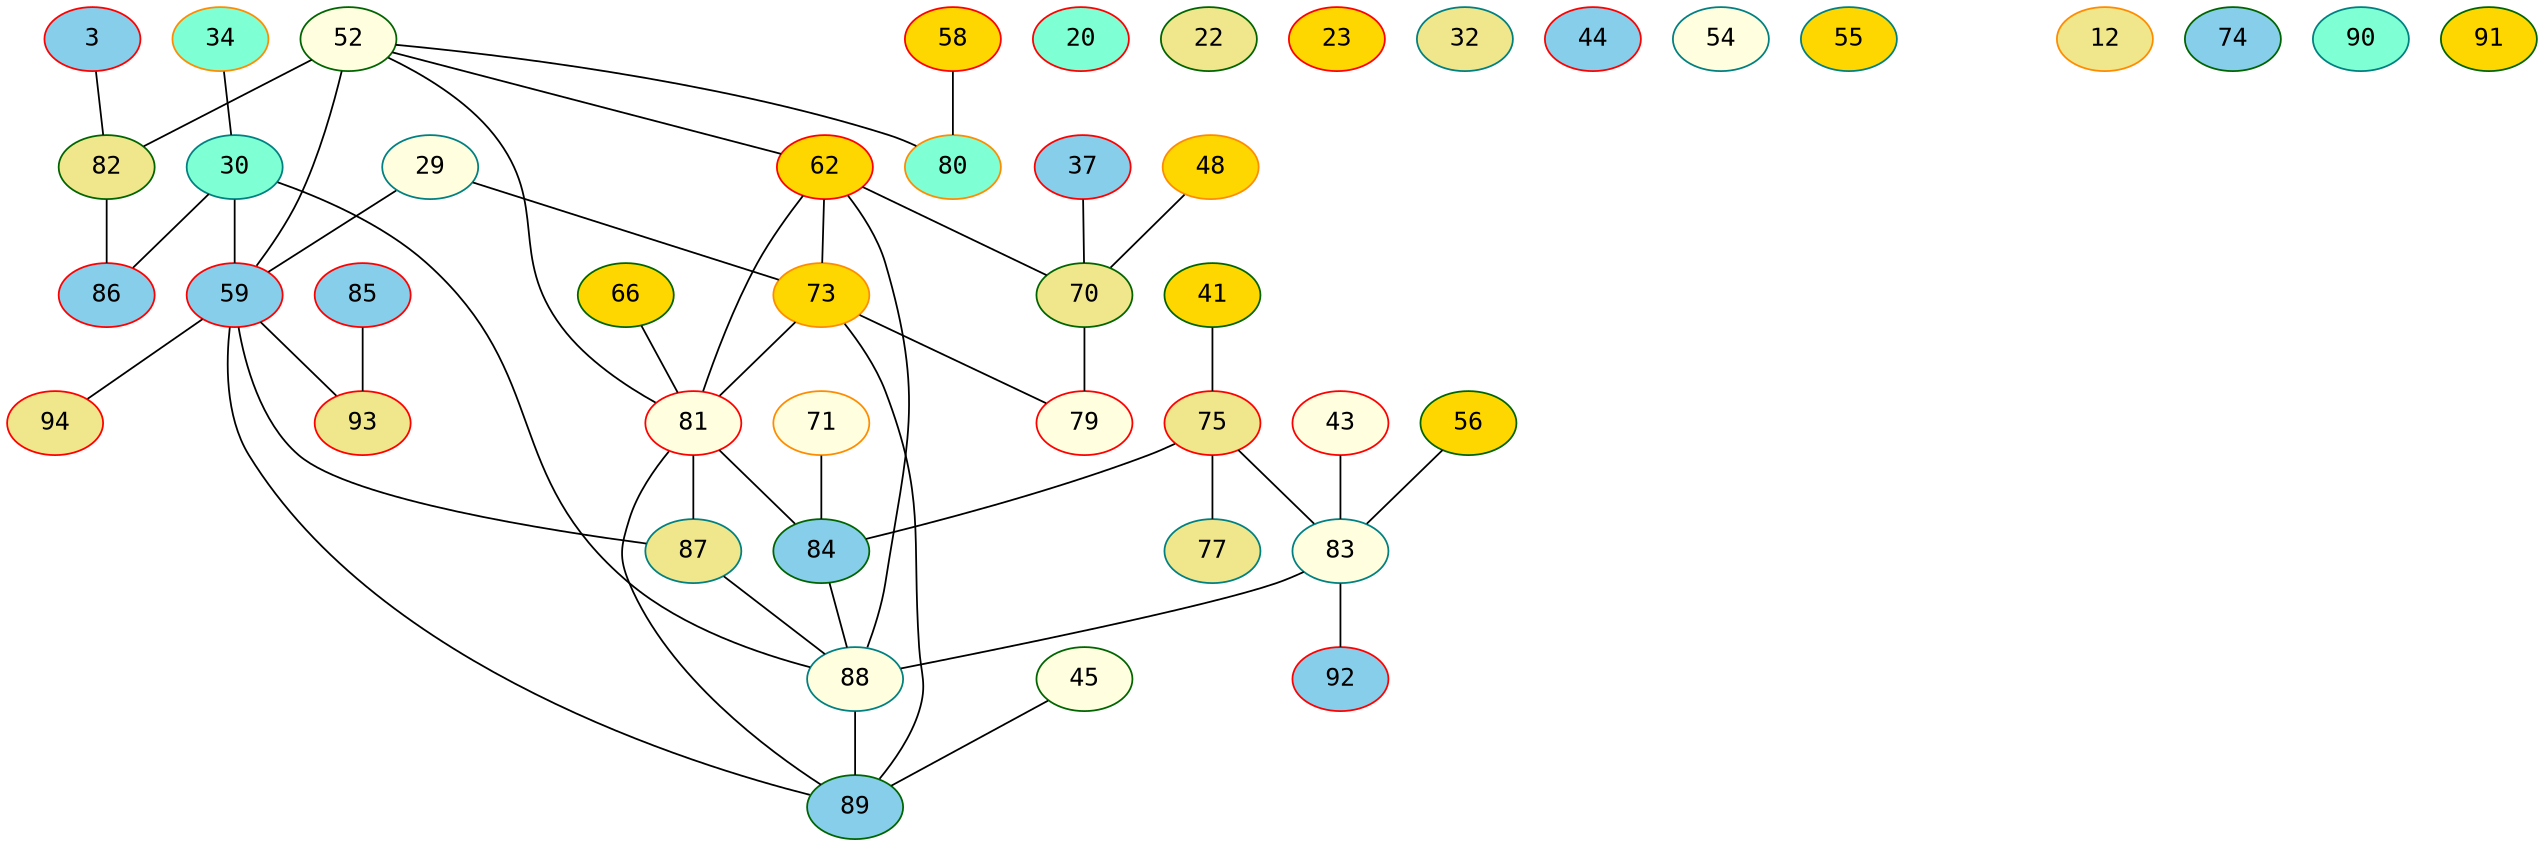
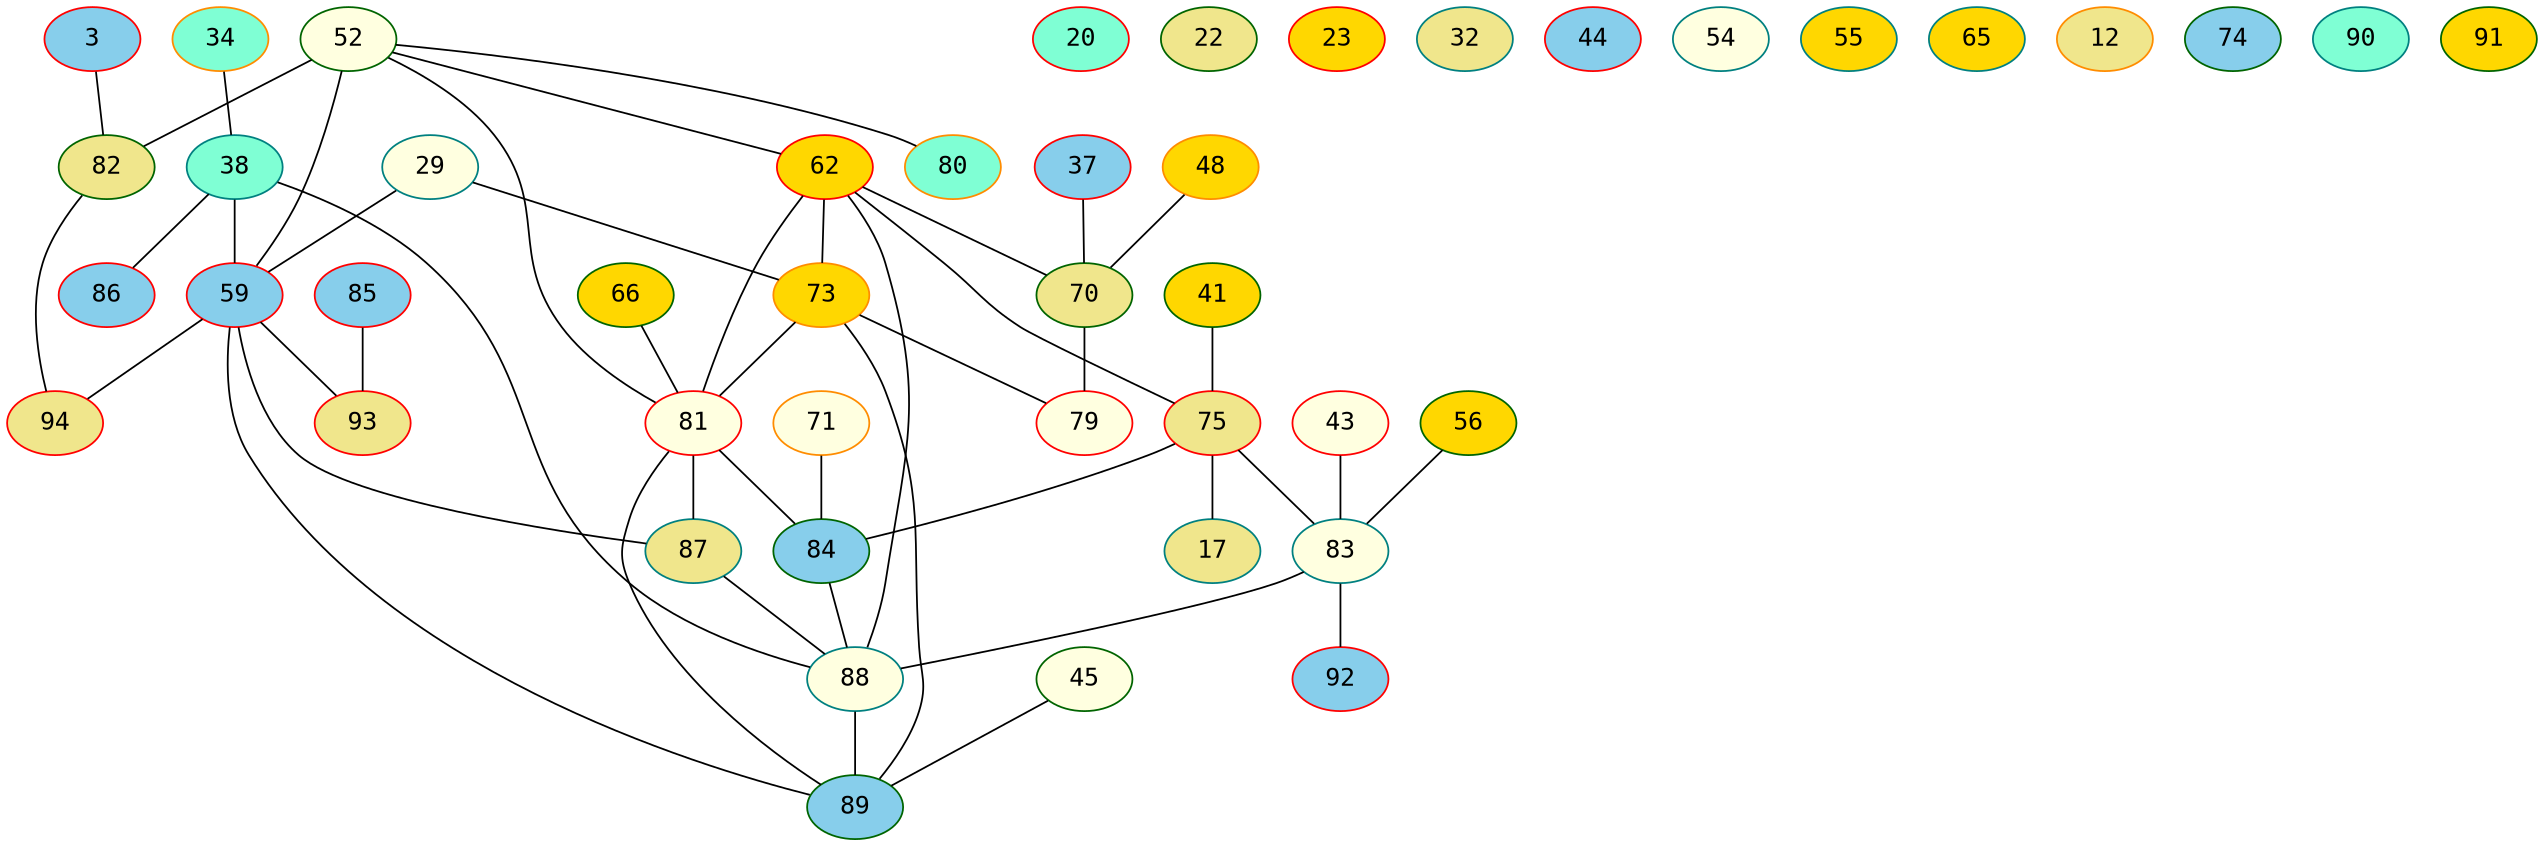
(953, 39) -> none
none -> (1977, 39)
(235, 167) -> (235, 167)
(107, 231) -> (38, 288)
none -> (1003, 315)
(1212, 551) -> (1212, 551)
